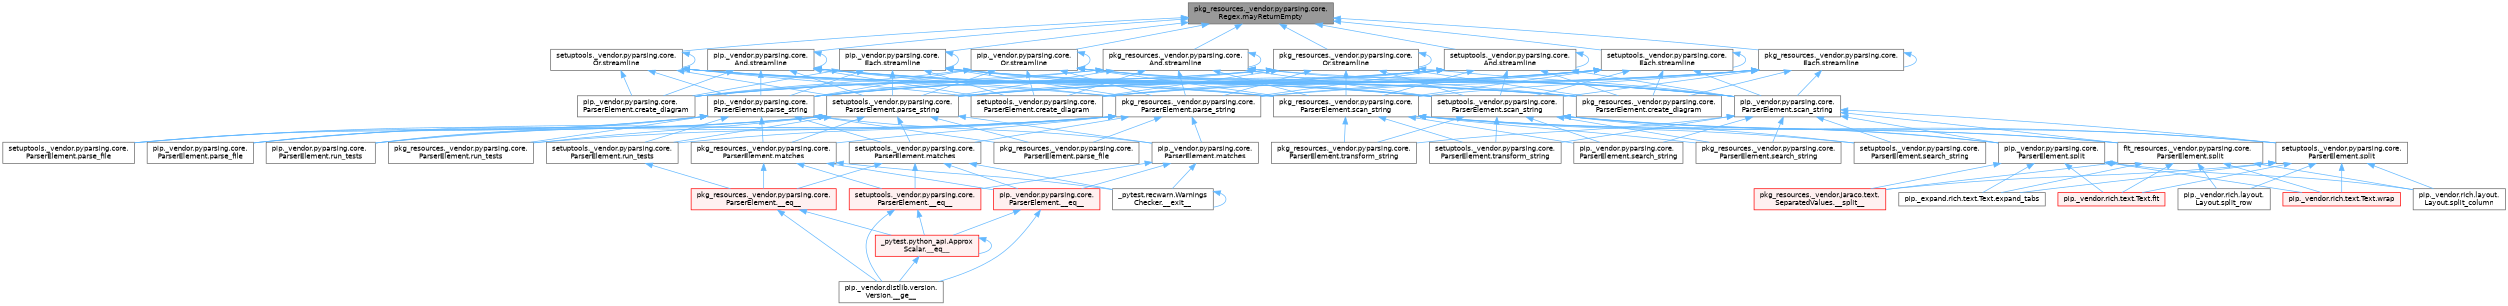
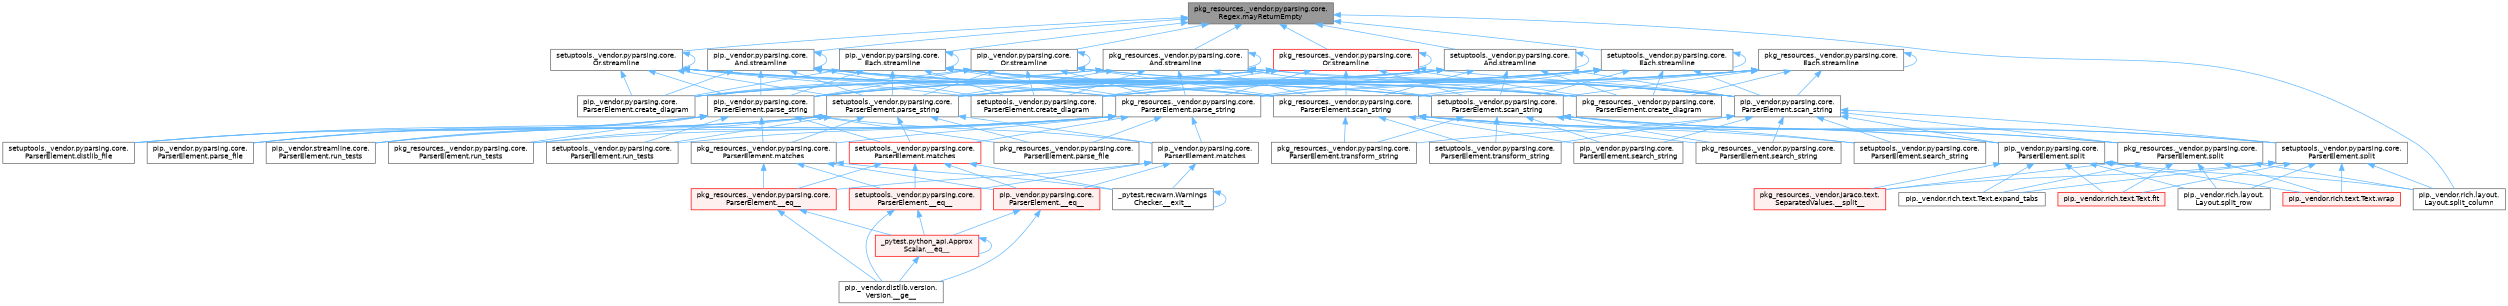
(1550, 32) -> (1916, 49)
(1346, 60) -> (1346, 60)
(1258, 83) -> none
(69, 153) -> (69, 153)
(321, 153) -> (321, 153)
(915, 153) -> (915, 153)
(2190, 153) -> (2190, 153)
(692, 177) -> (960, 179)
none -> (2157, 181)
(1972, 199) -> (1972, 199)
